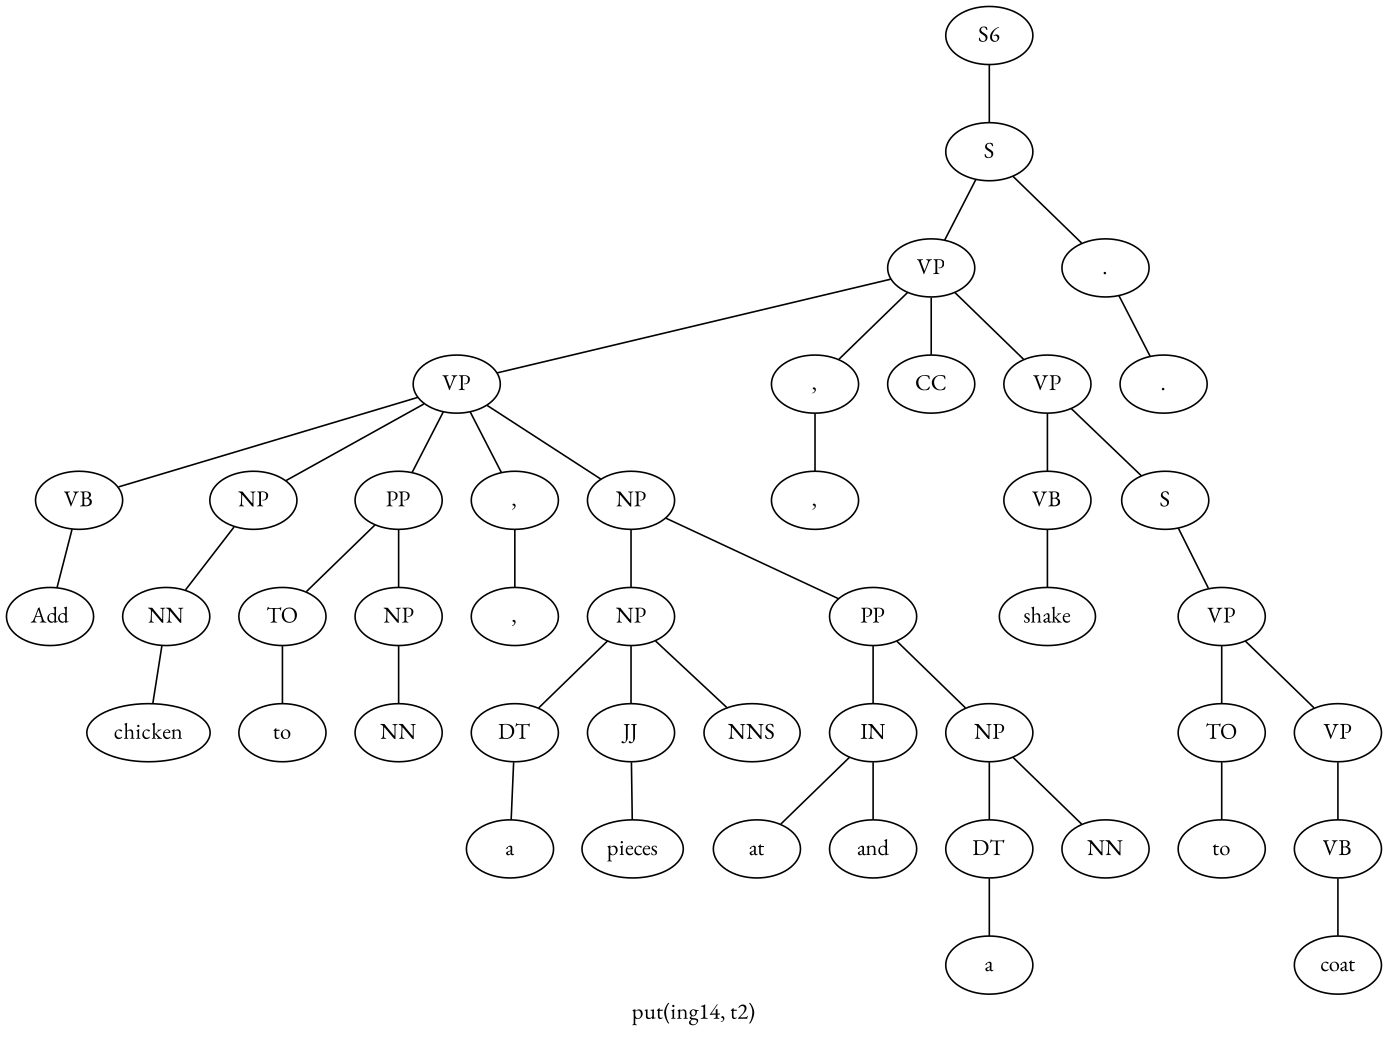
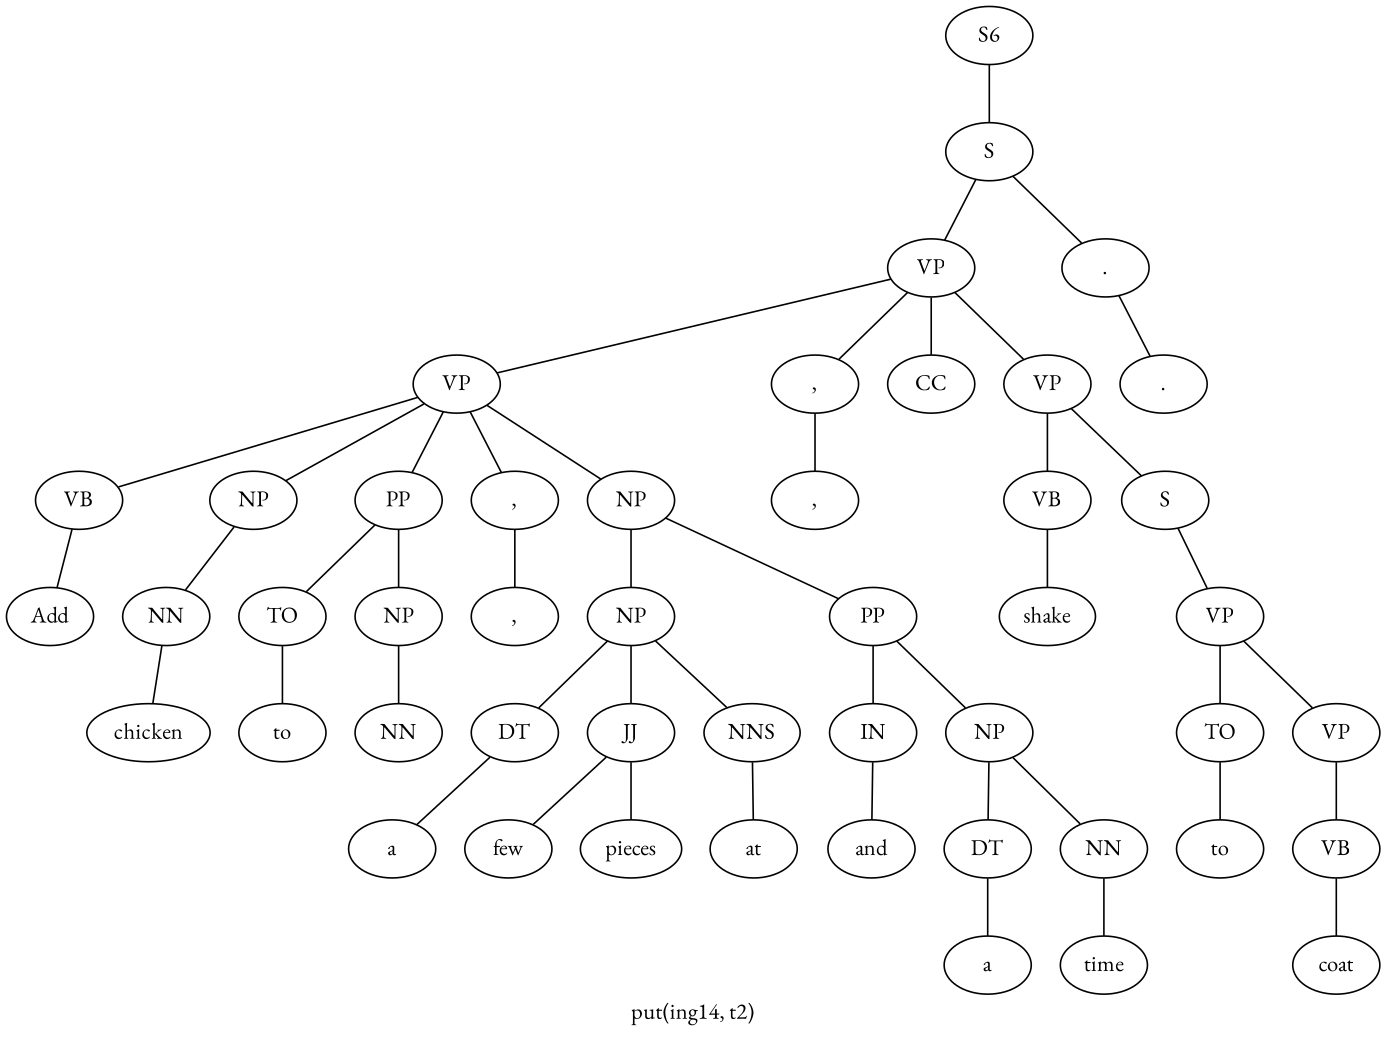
(815, 791) -> (753, 791)
none -> (508, 849)
none -> (1104, 965)
